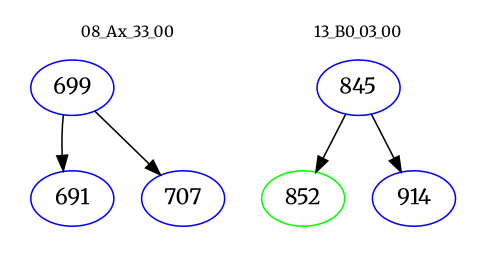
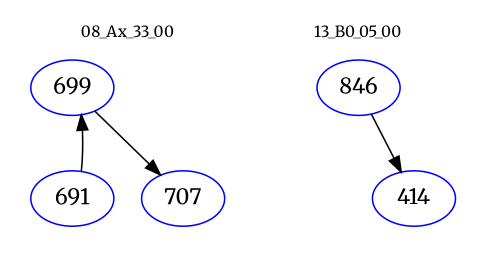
(359, 33) -> (359, 33)
(359, 88) -> (359, 88)
(62, 135) -> (83, 151)
(303, 199) -> none
(414, 199) -> (414, 199)
